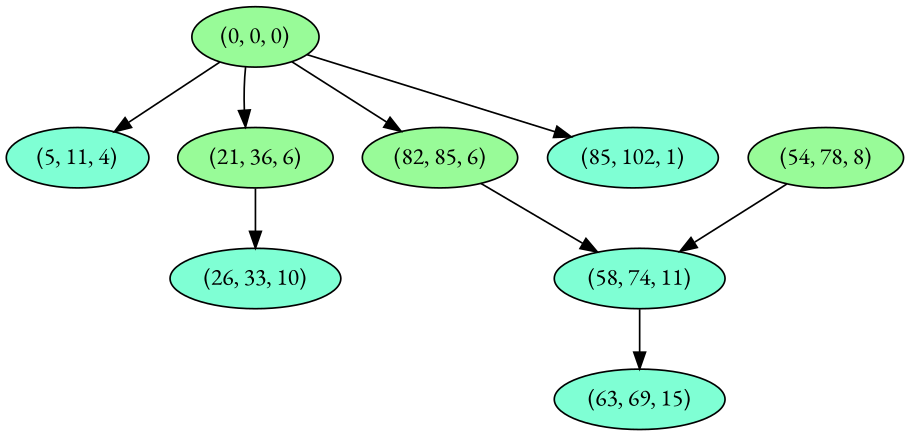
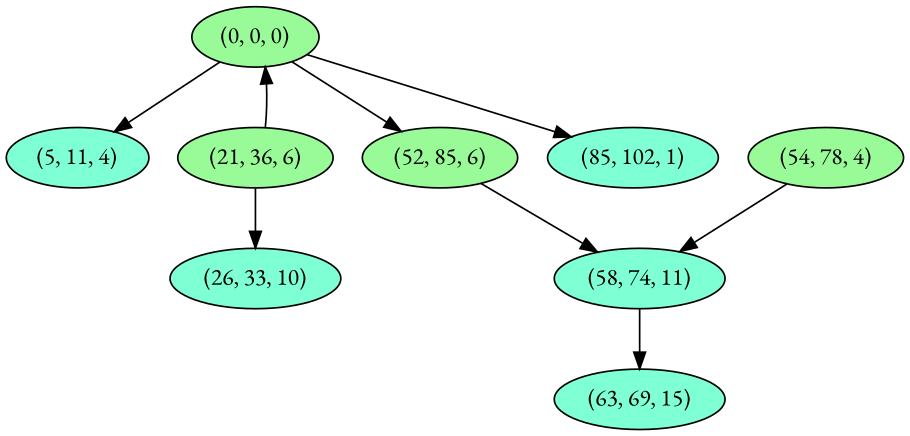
(244, 89) -> (267, 105)
(440, 158) -> (440, 158)
(826, 158) -> (826, 158)
